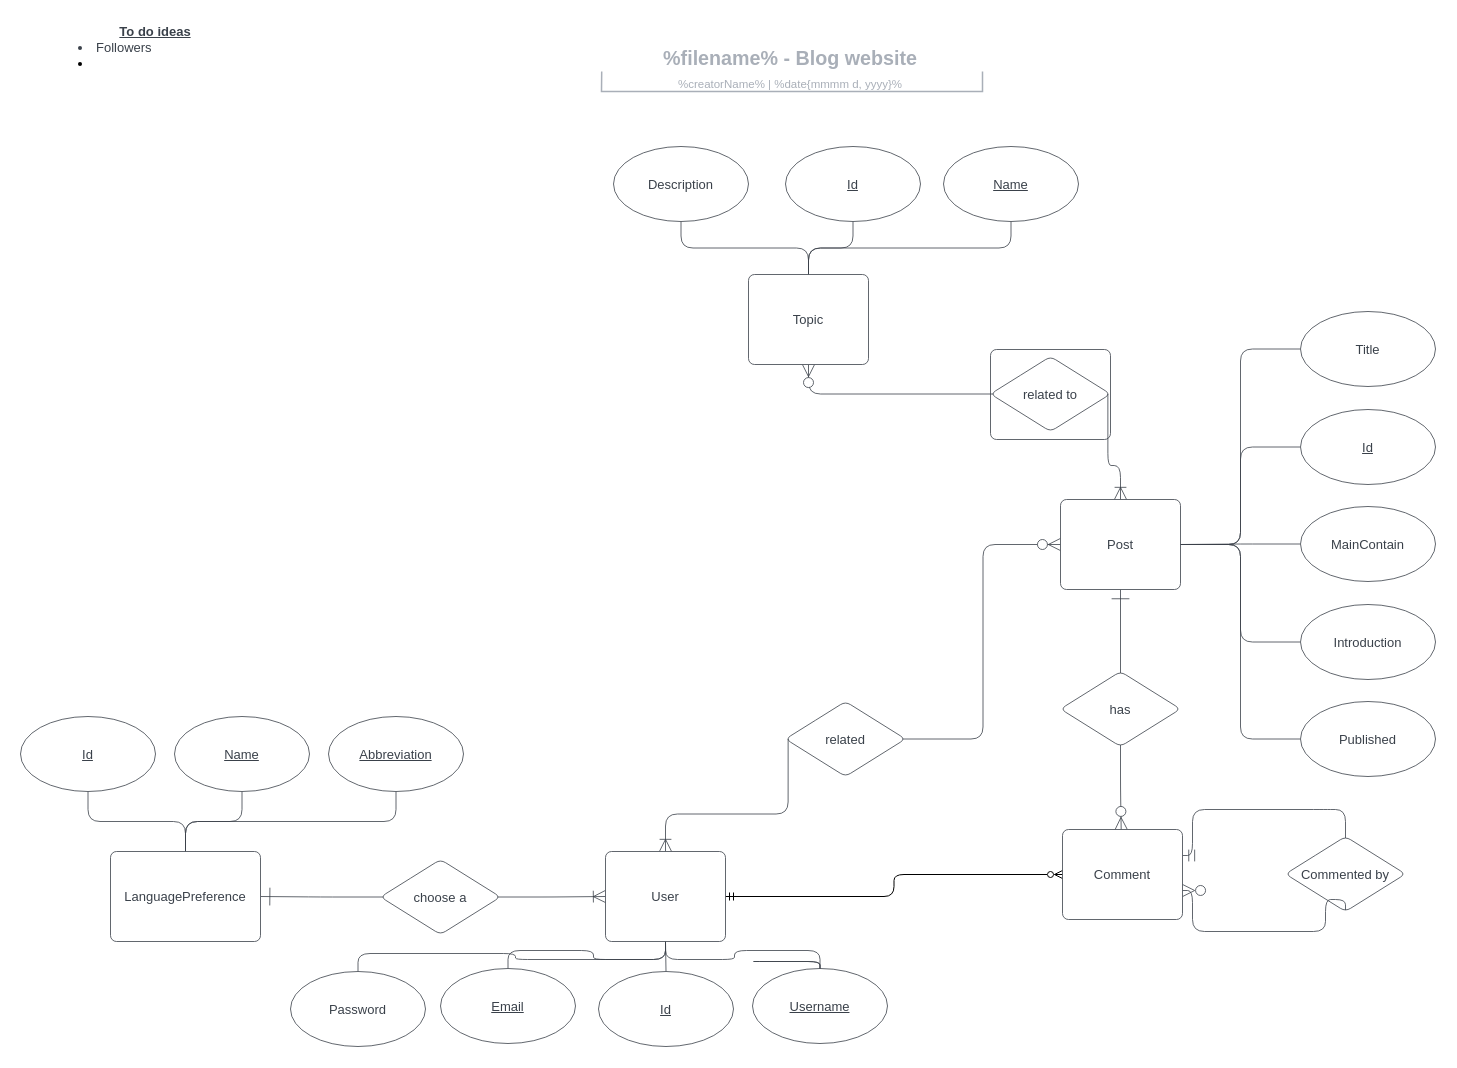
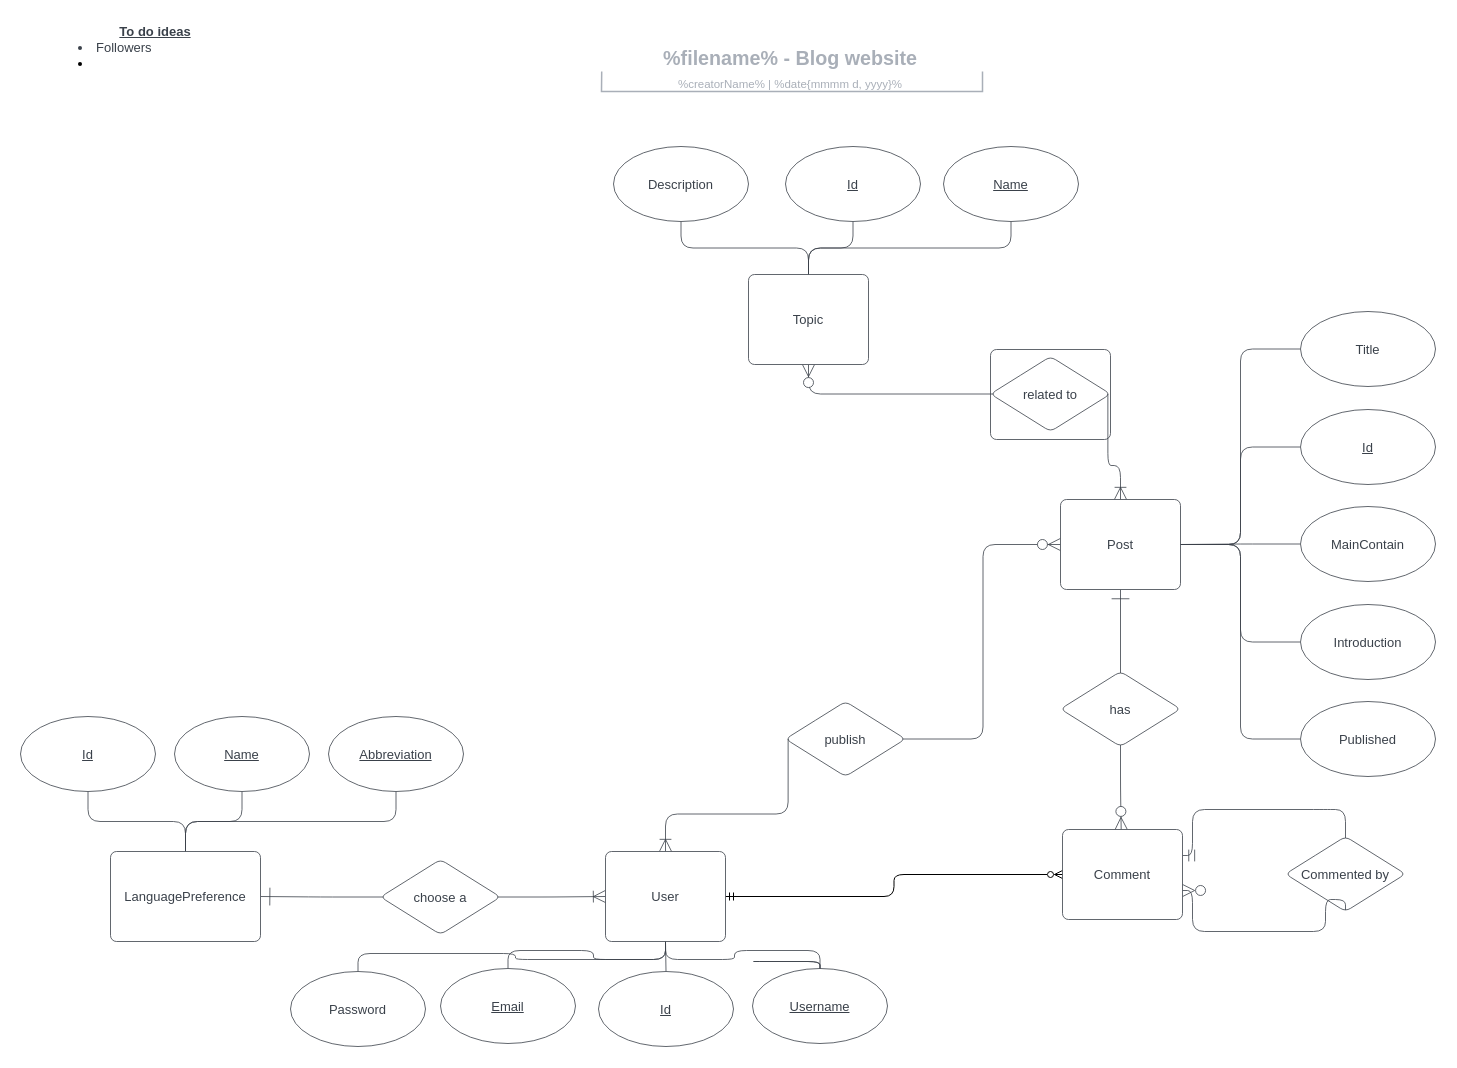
(846, 740) -> (846, 740)
